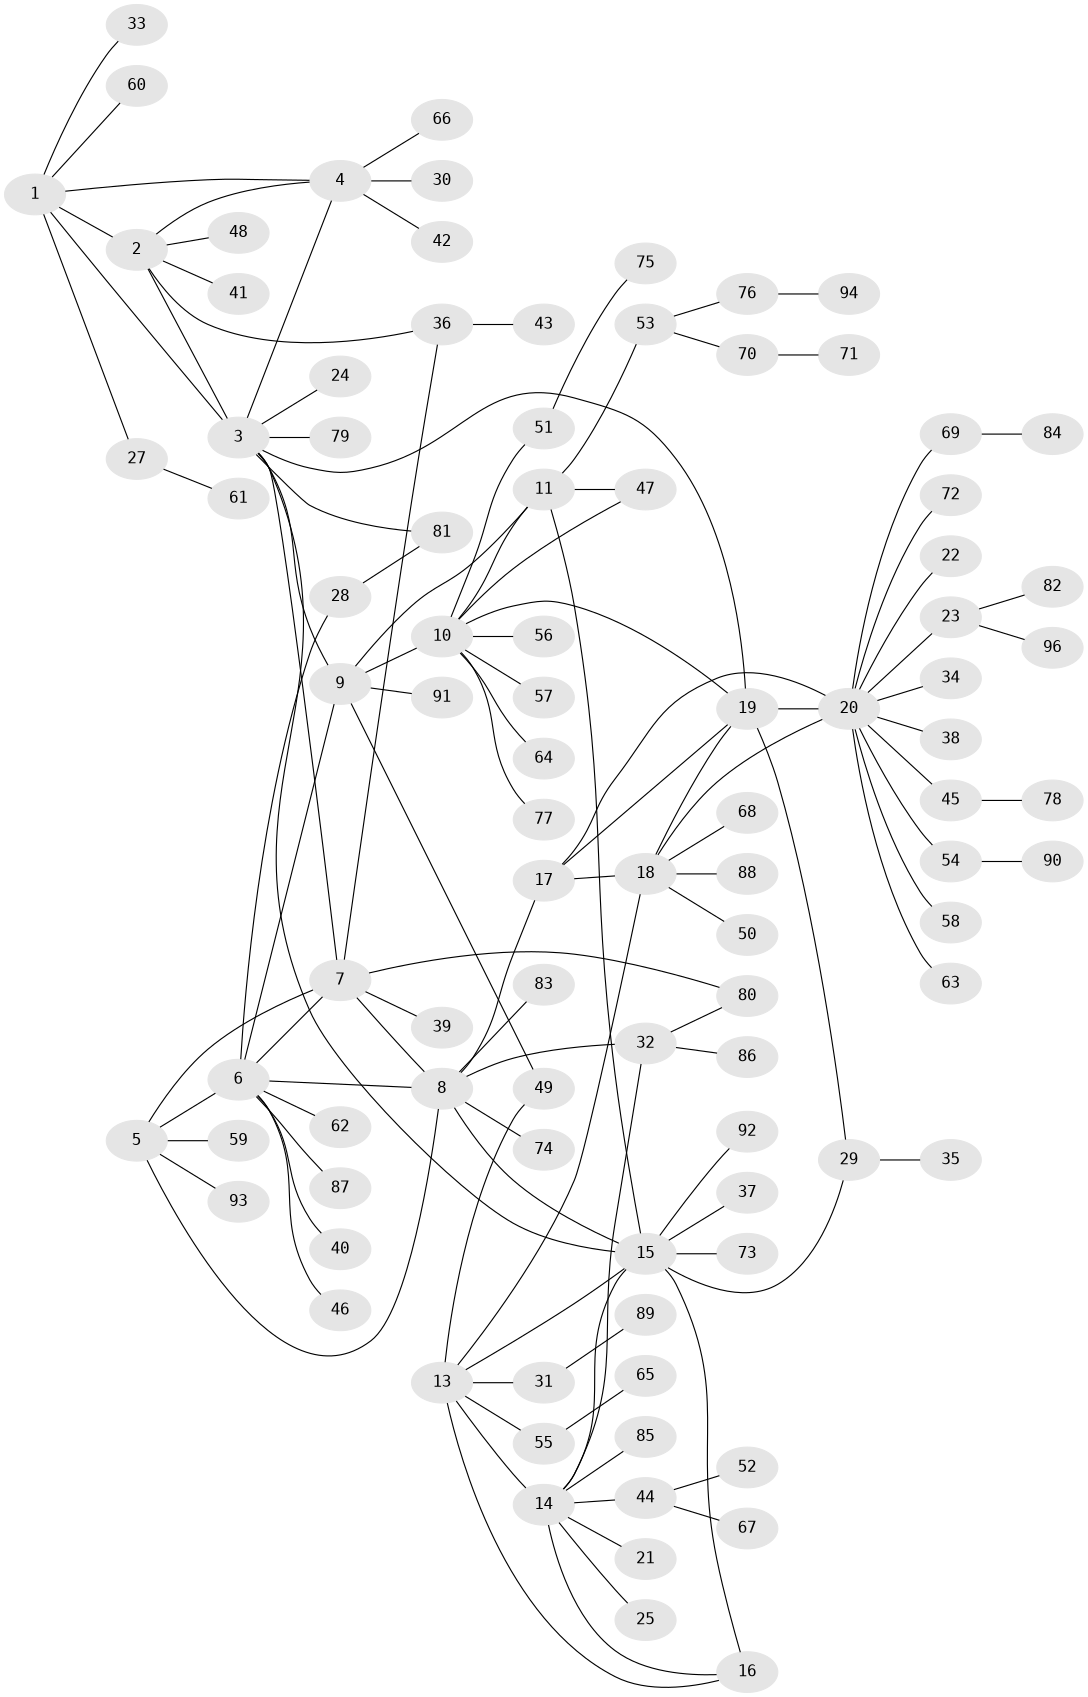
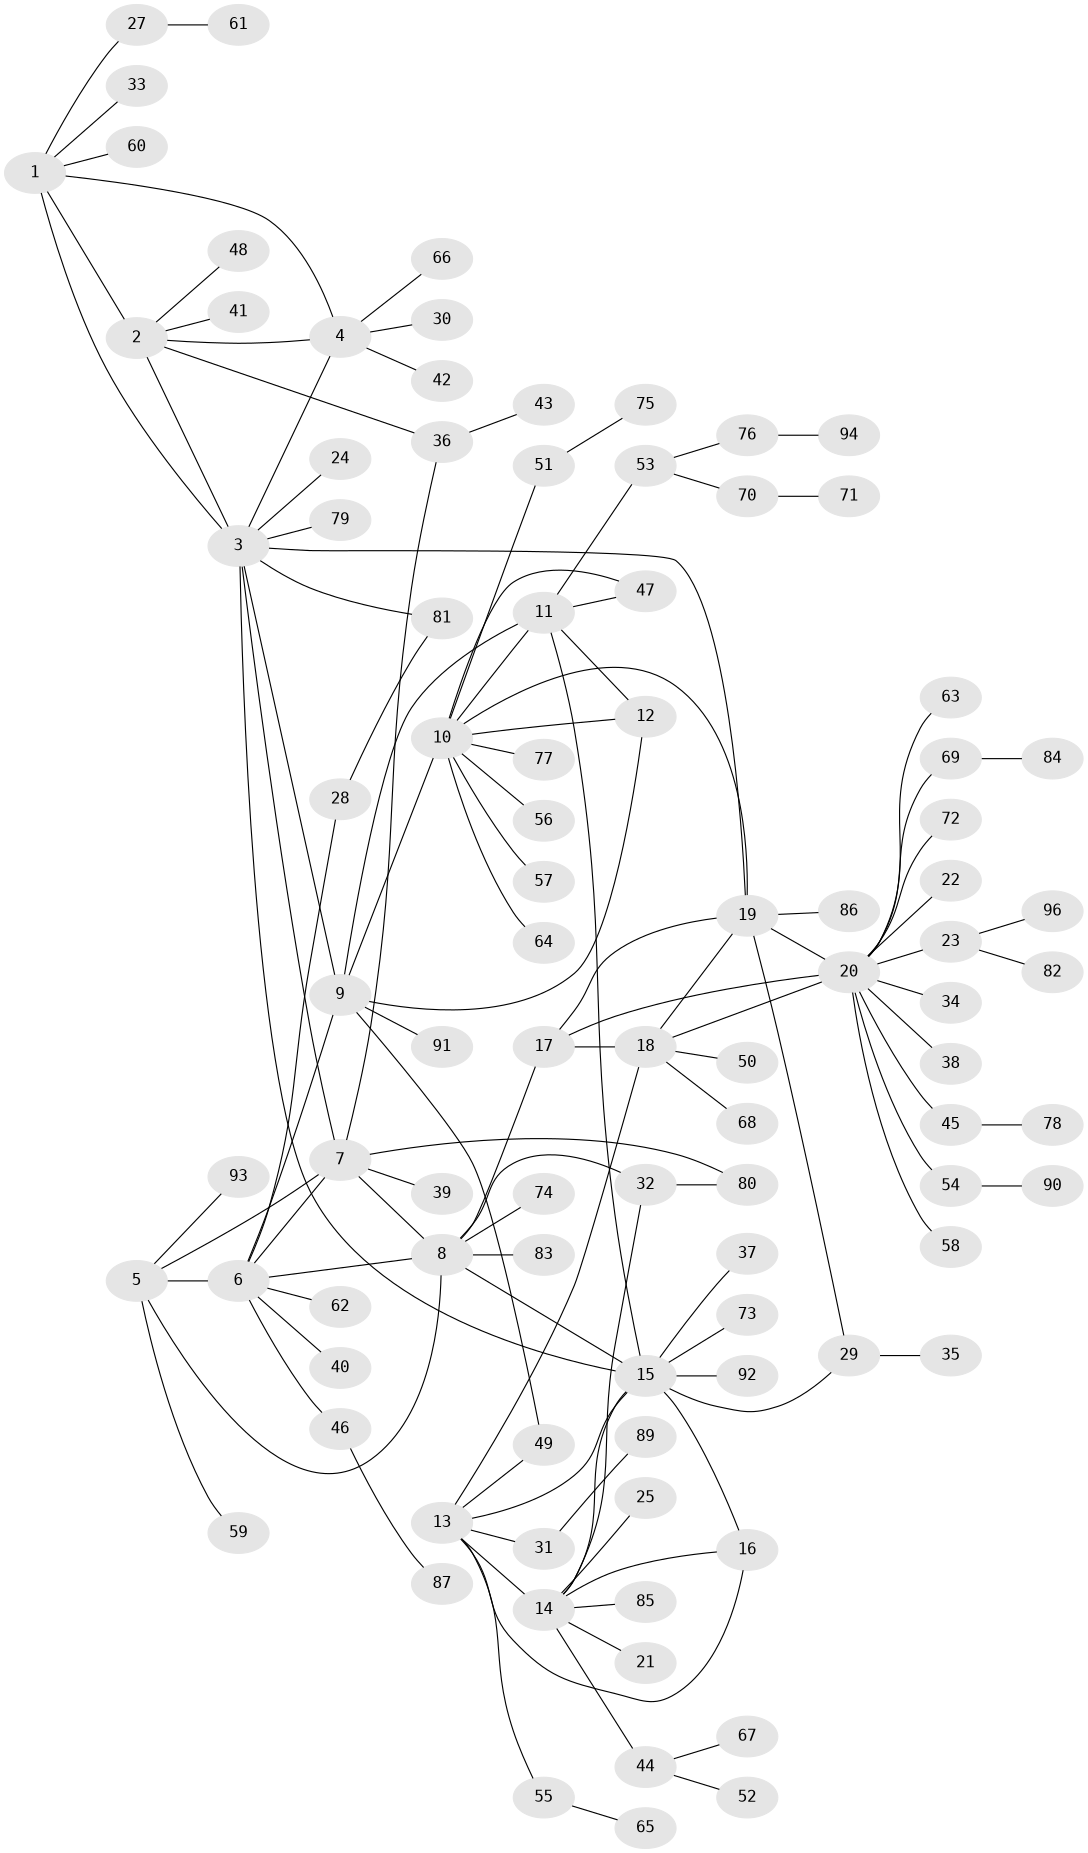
none -> (646, 717)
(747, 874) -> none
(697, 1050) -> (798, 913)
(289, 1134) -> (383, 1510)
